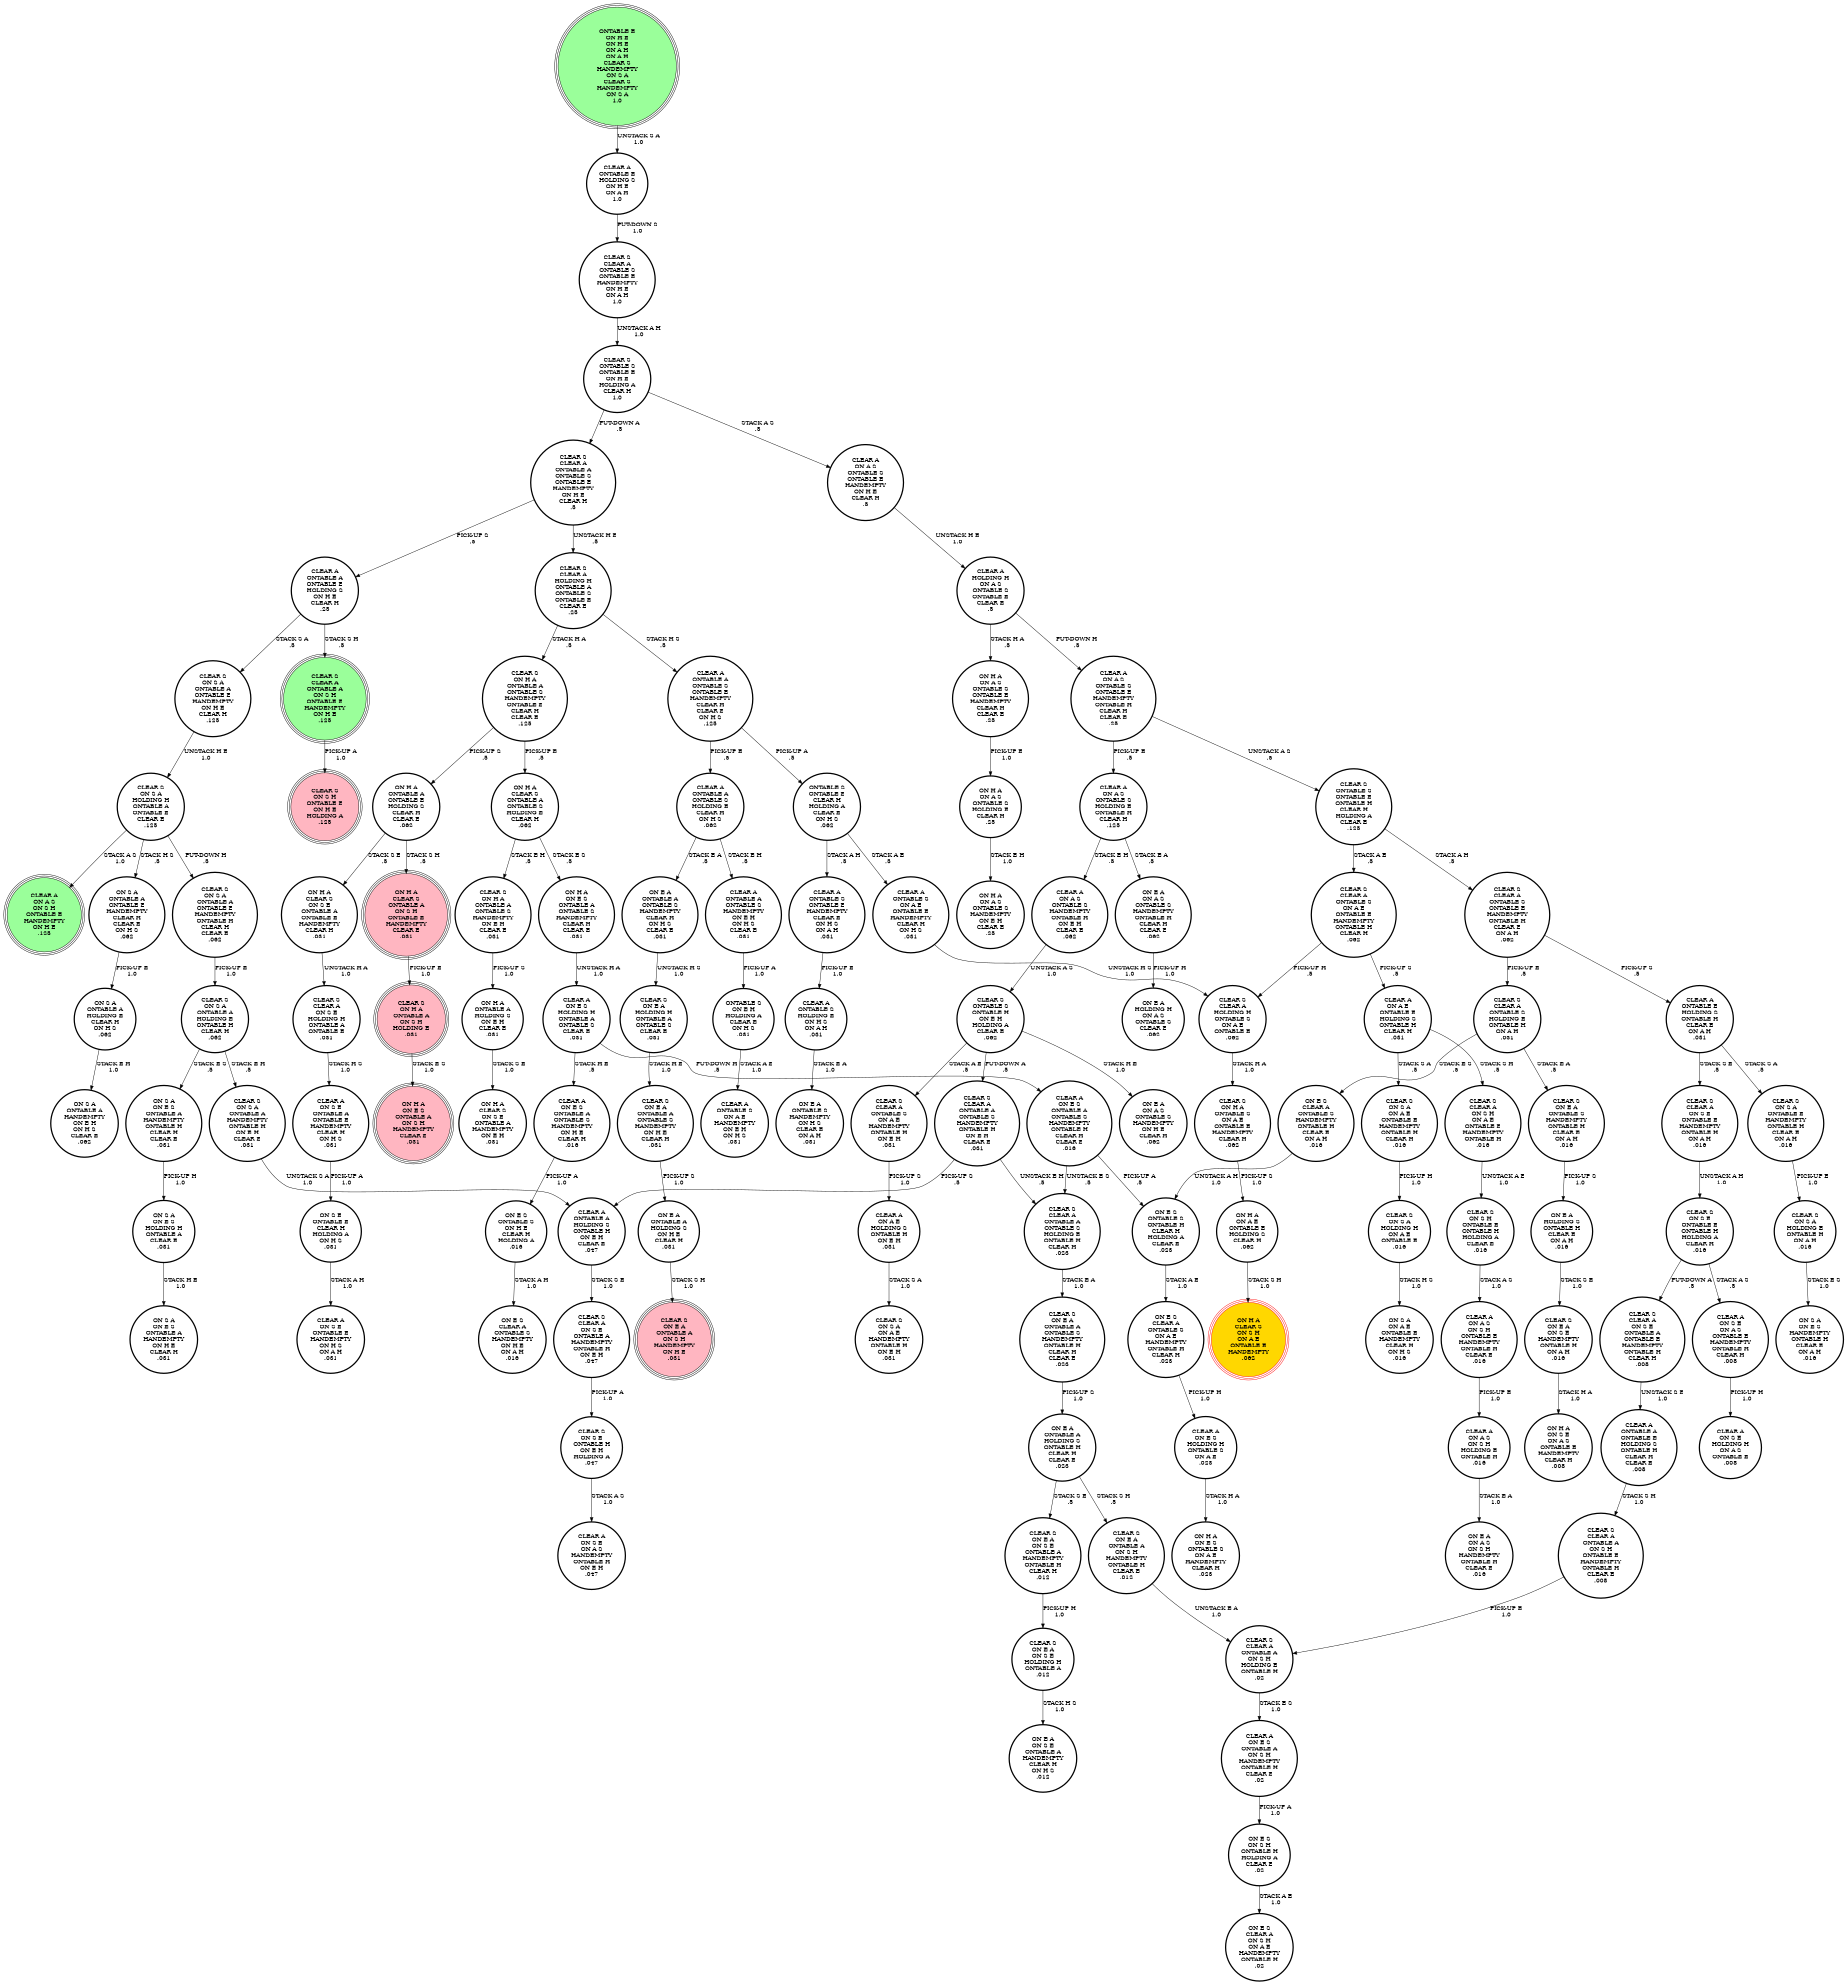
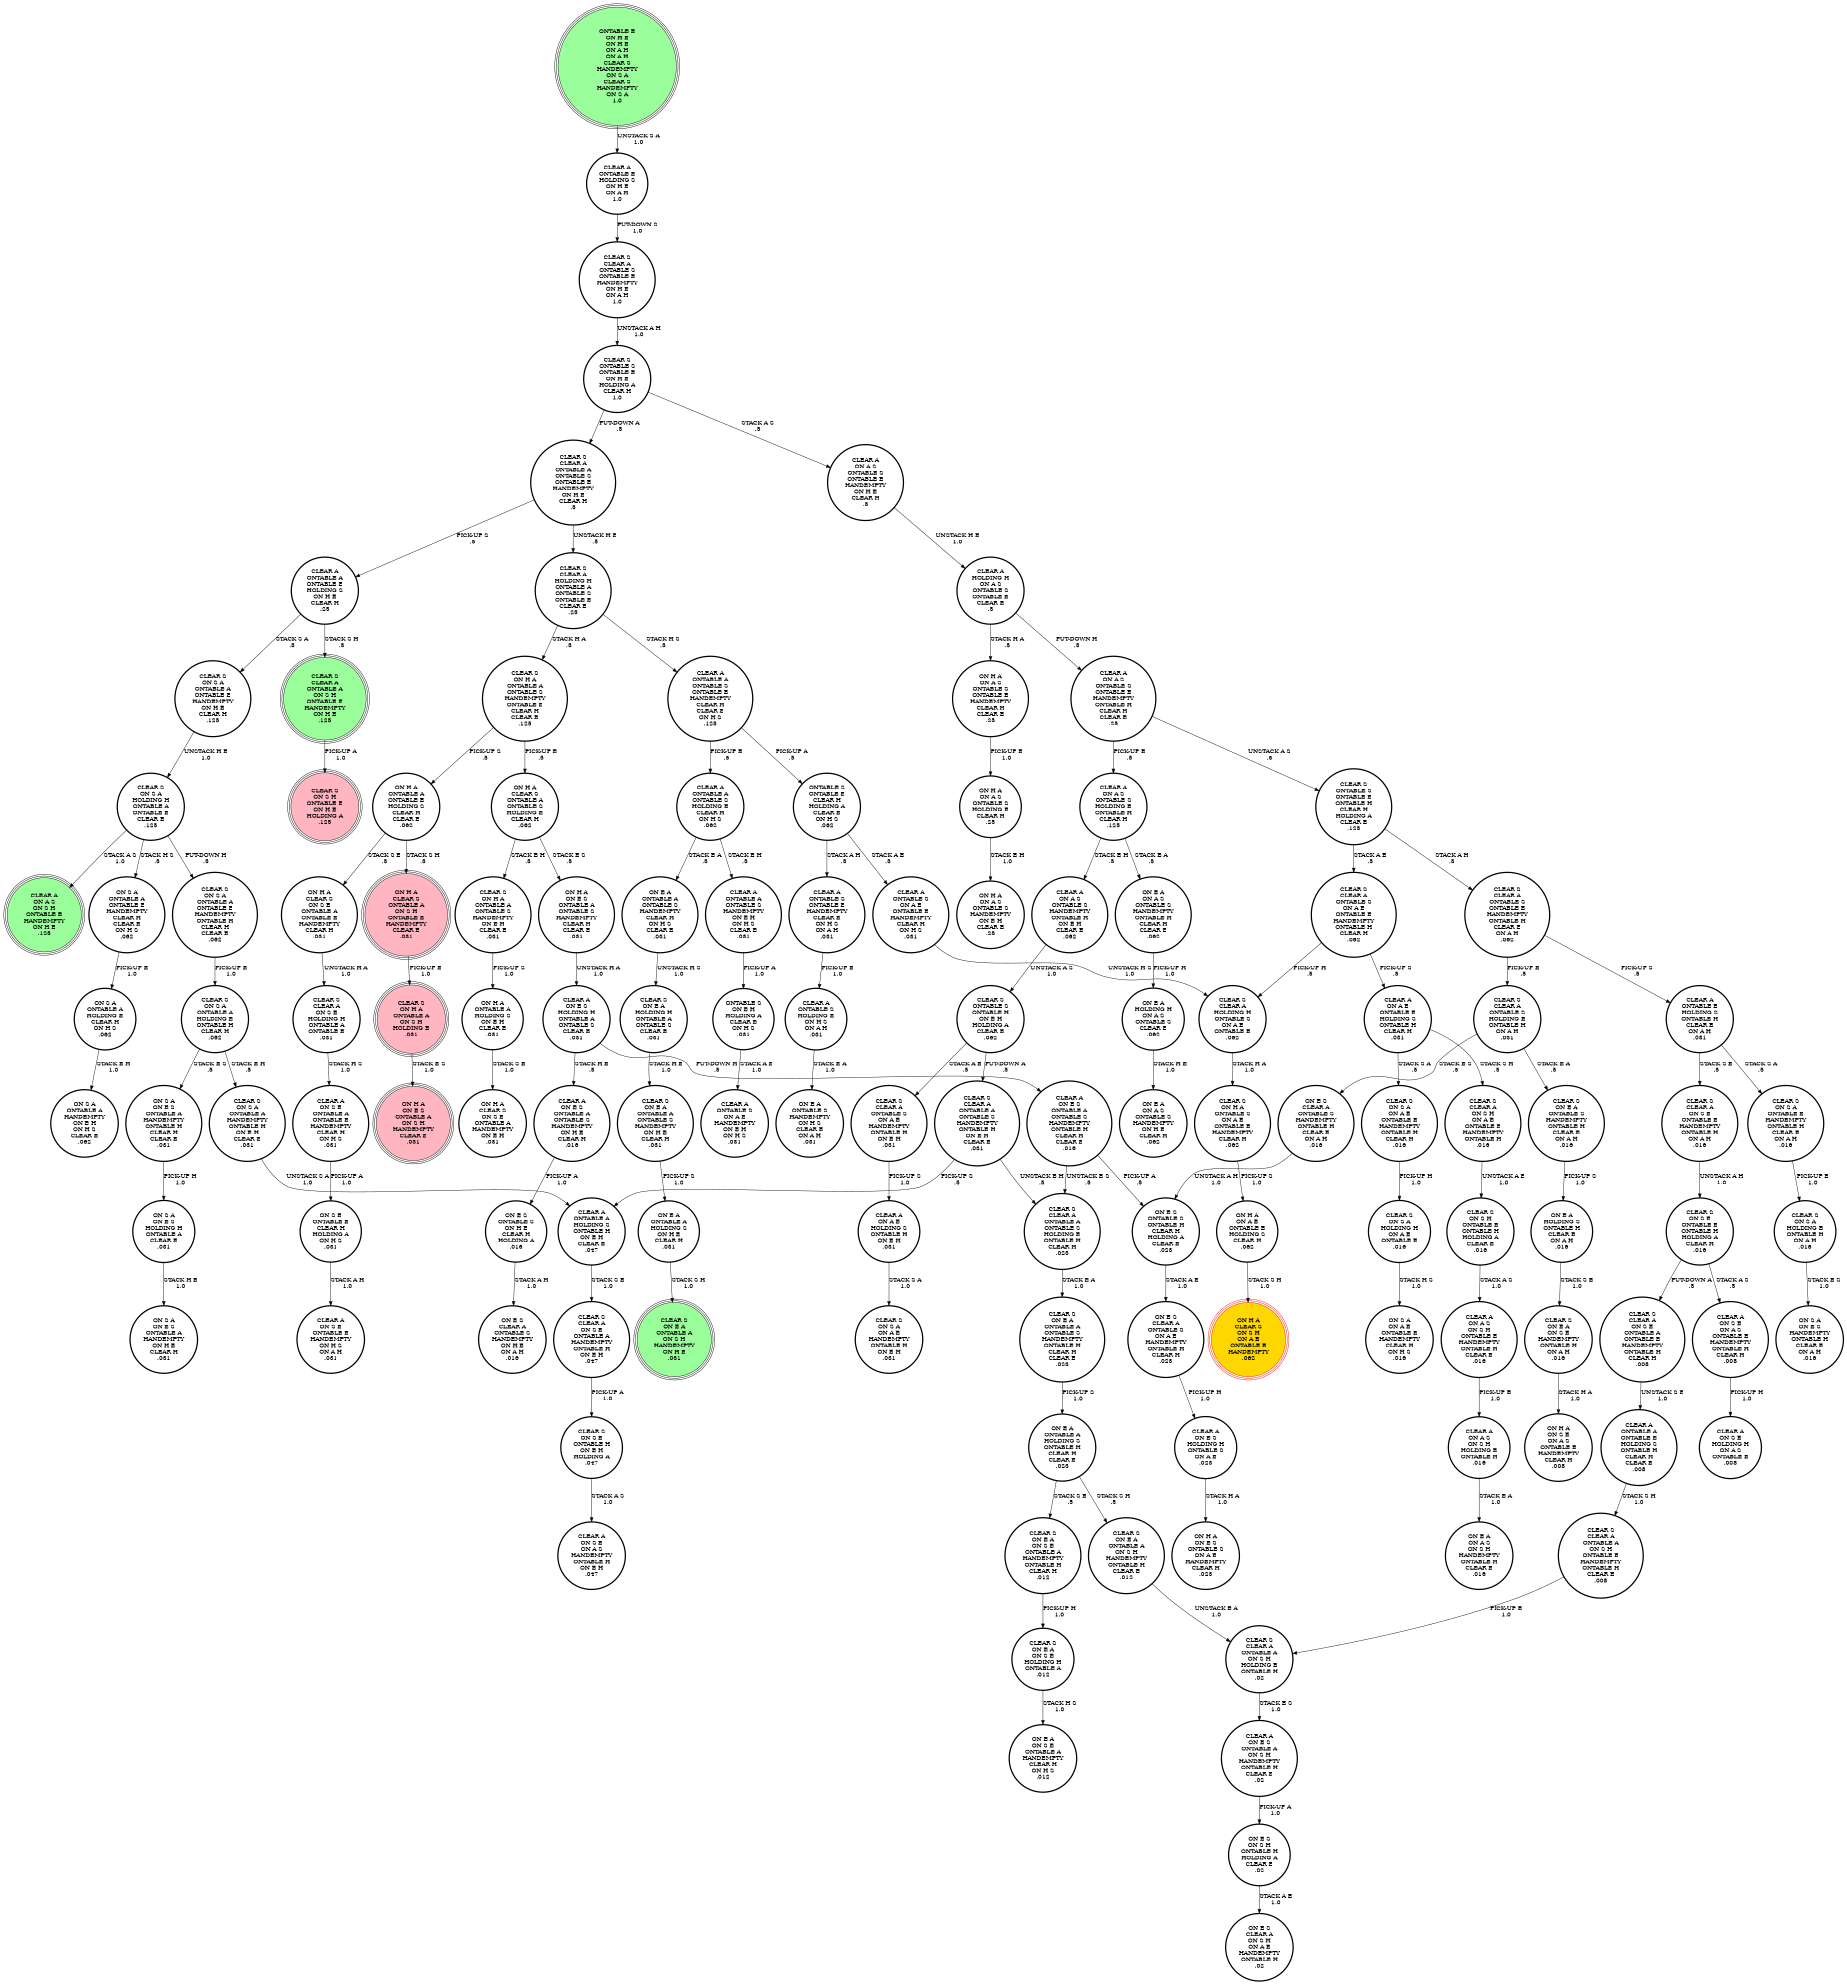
(1079, 1058) -> (1153, 1068)
(674, 1340) -> (674, 1340)
